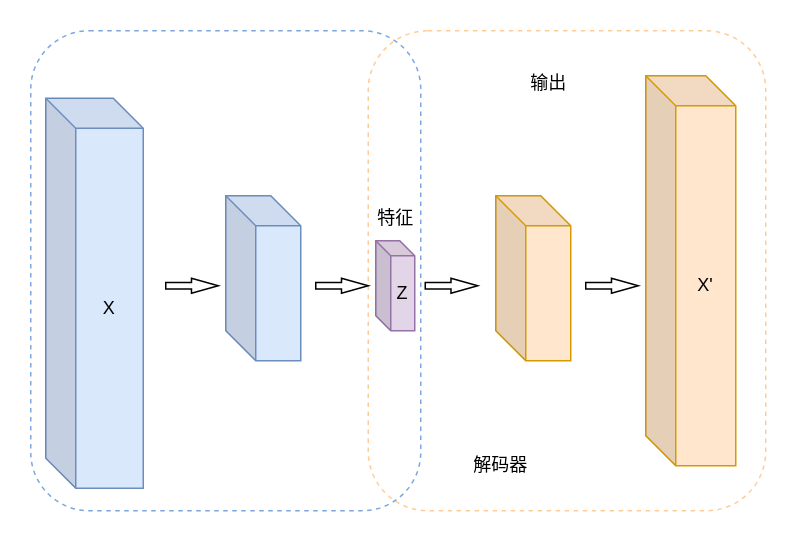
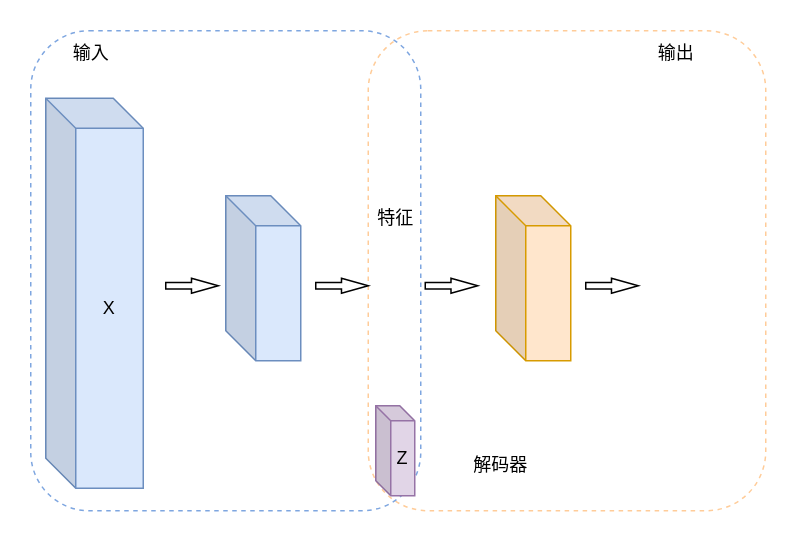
none -> (91, 53)
(548, 83) -> (676, 53)
(691, 271) -> none
(395, 286) -> (395, 451)
